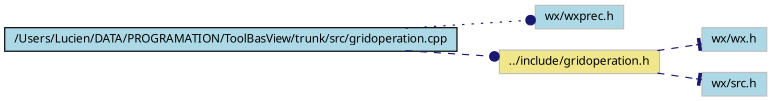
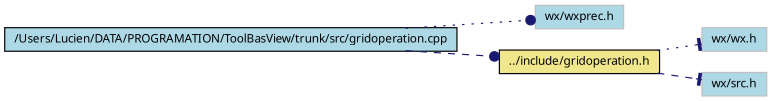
(677, 48) -> (677, 48)
(579, 62) -> (579, 62)
